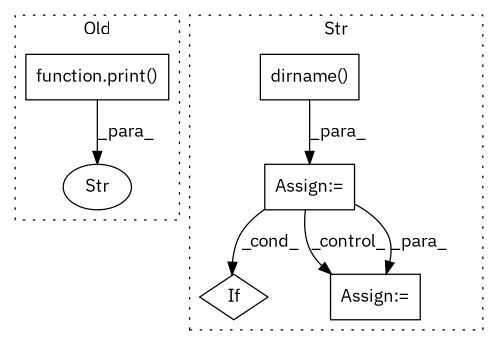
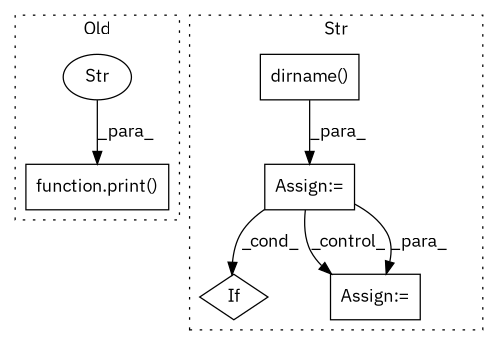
(97, 126) -> (97, 126)
